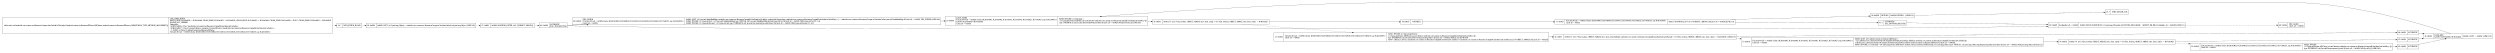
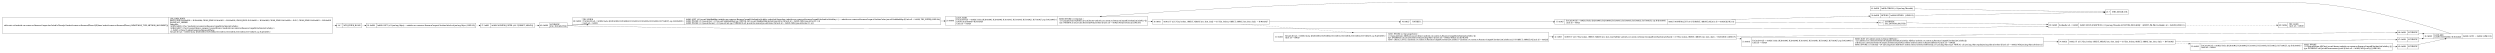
none -> (1892, 9)
